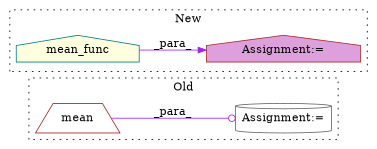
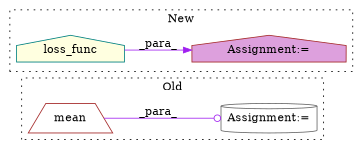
(78, 50) -> (70, 50)
